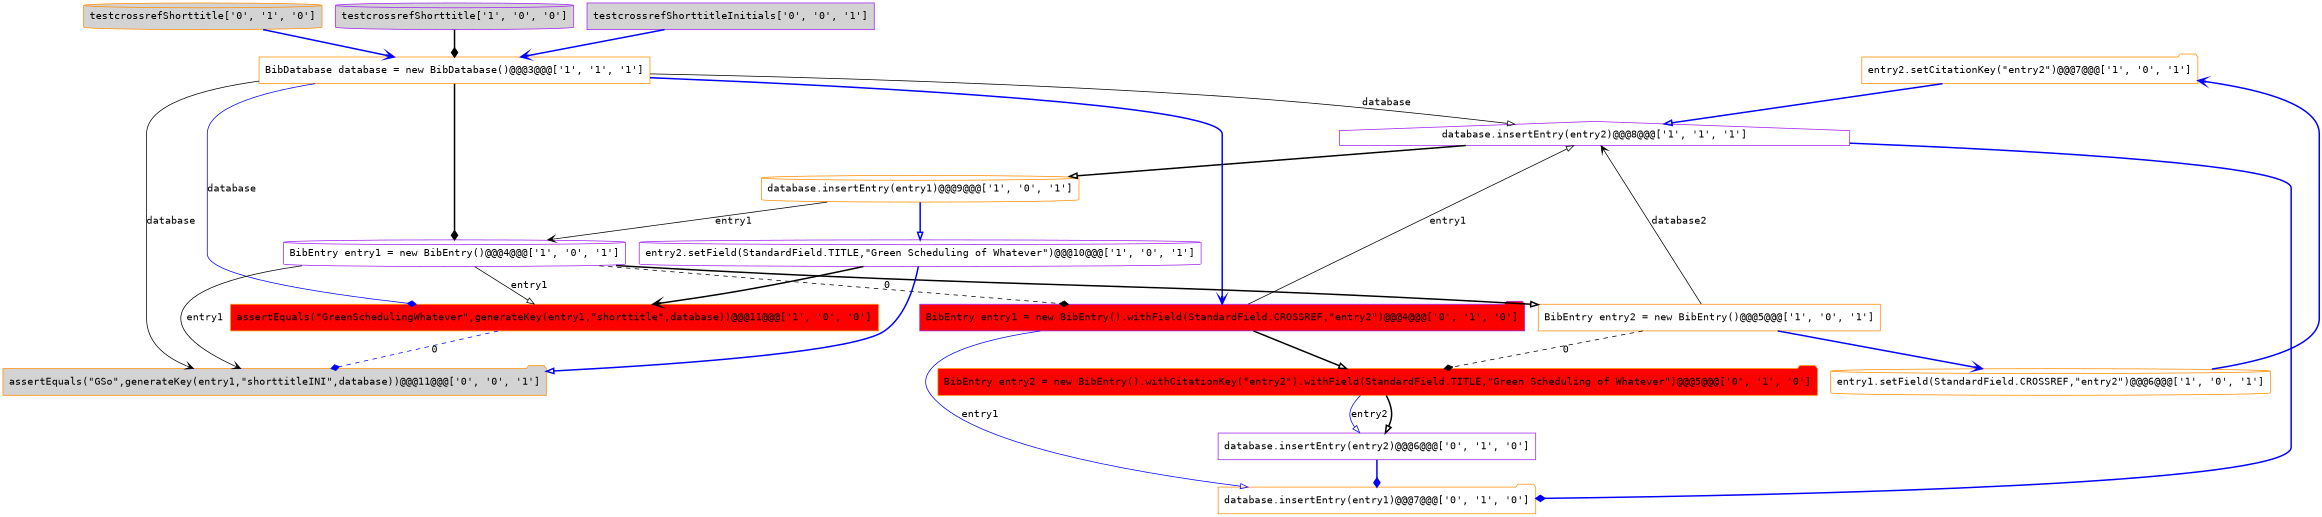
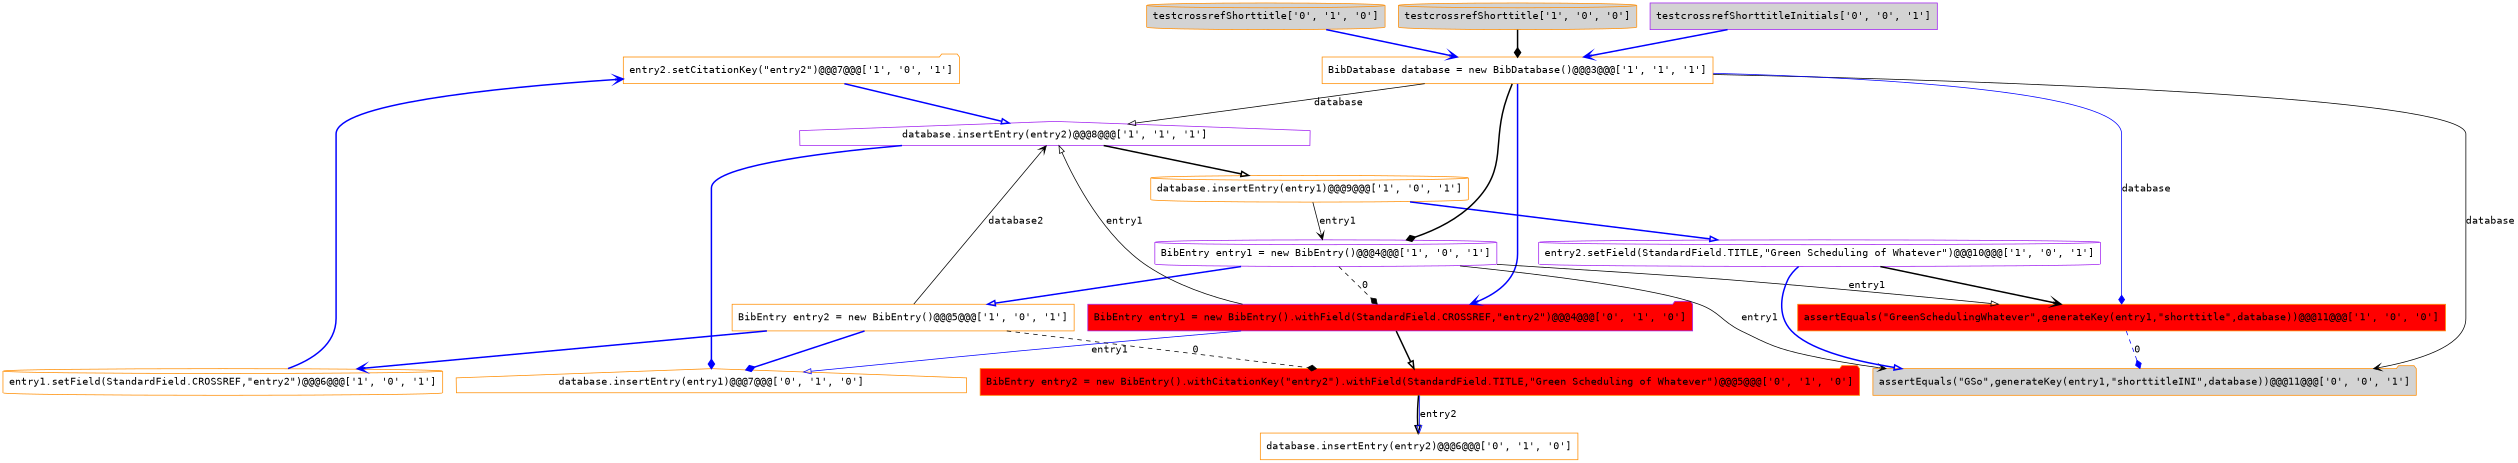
(455, 16) -> (1518, 16)
(1073, 285) -> (1118, 285)
(1377, 446) -> (1419, 446)
(1377, 469) -> (810, 349)
(1377, 500) -> (711, 382)
